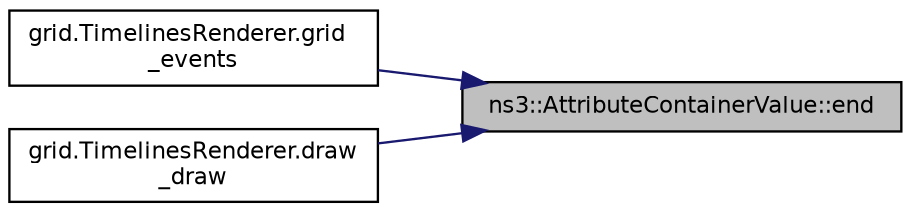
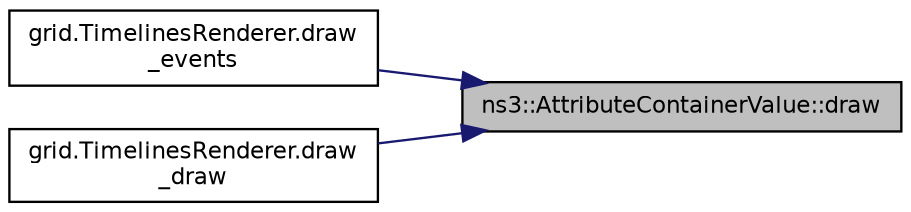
(194, 48) -> (194, 48)
(682, 107) -> (682, 107)
